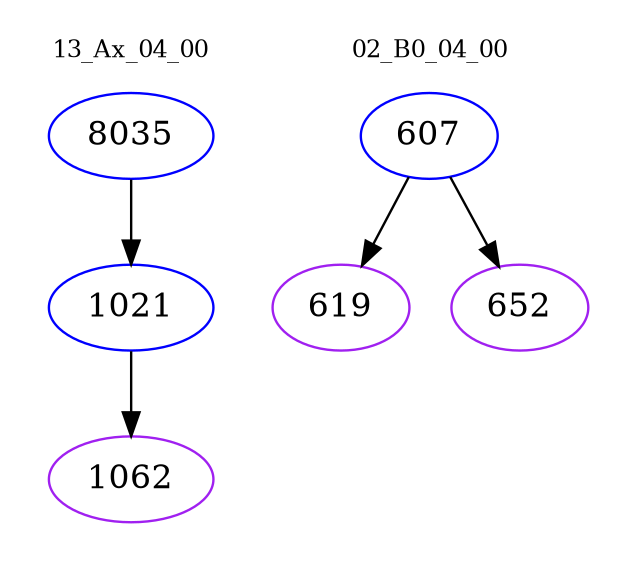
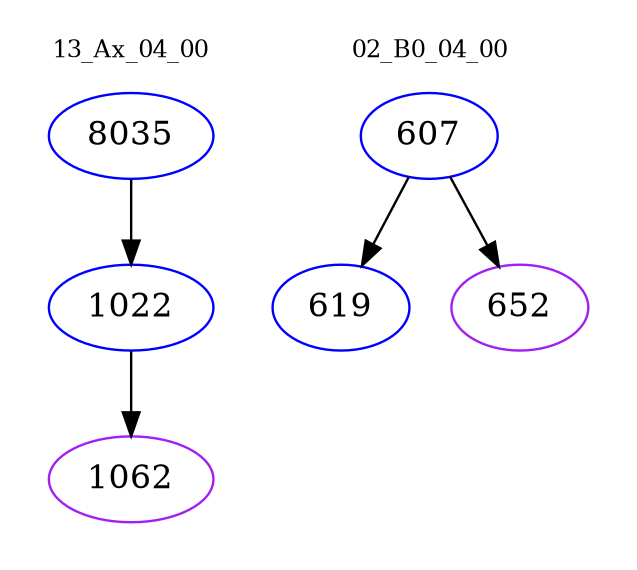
(131, 308) -> (131, 308)
(341, 308) -> (341, 308)
